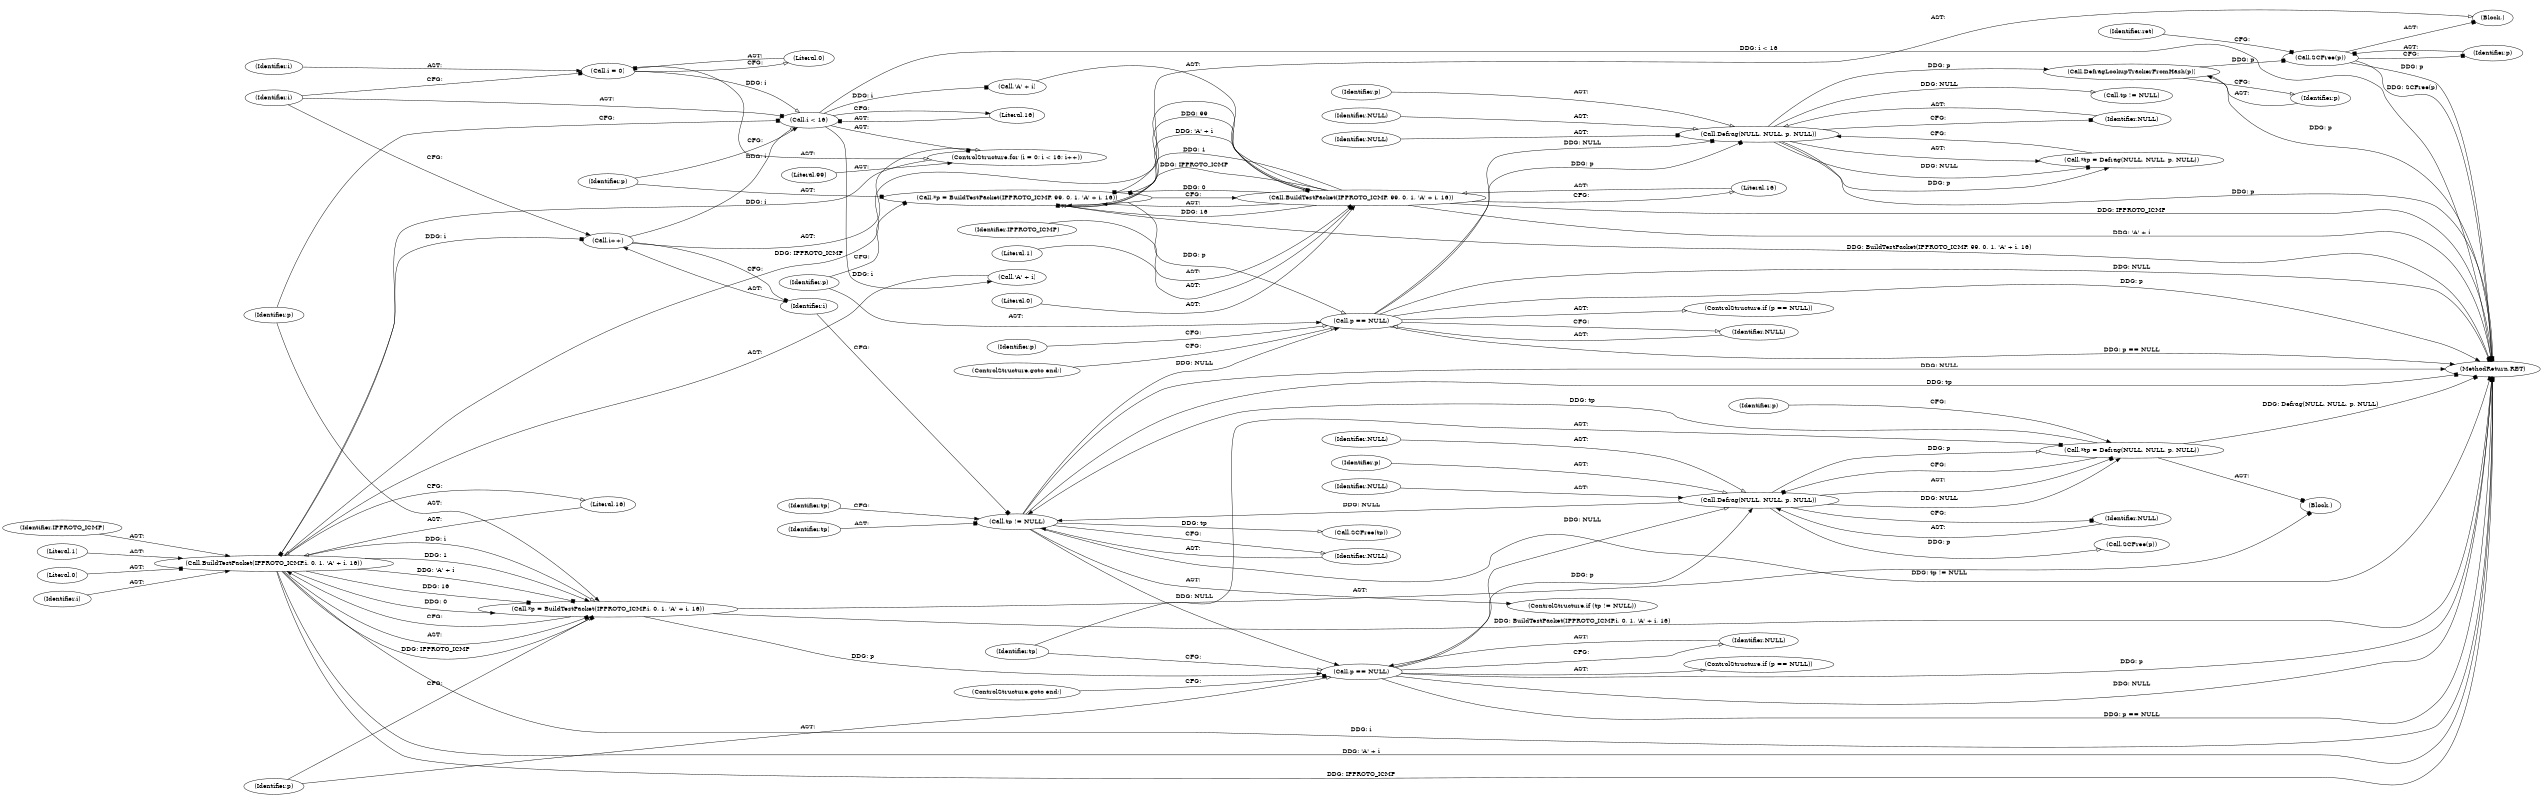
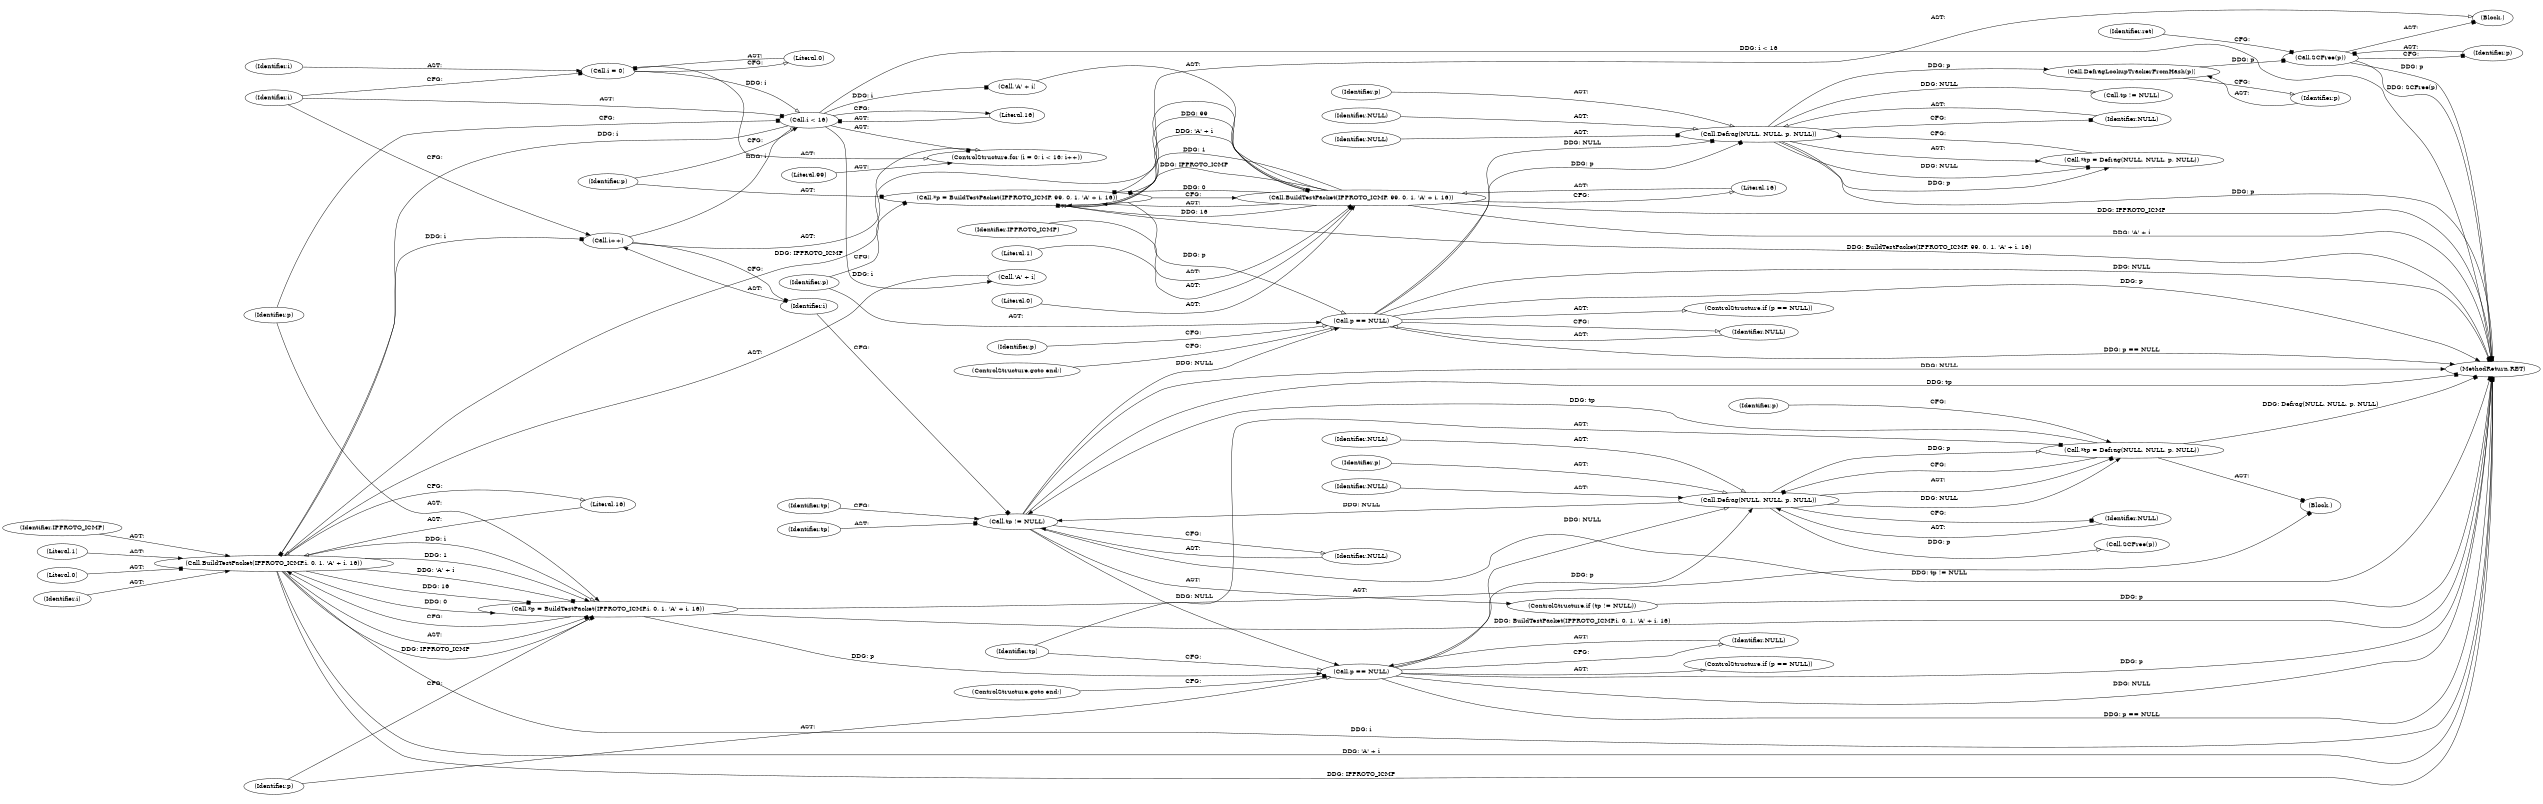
(2402, 162) -> (2157, 600)
(496, 213) -> (415, 198)
(1361, 533) -> none
